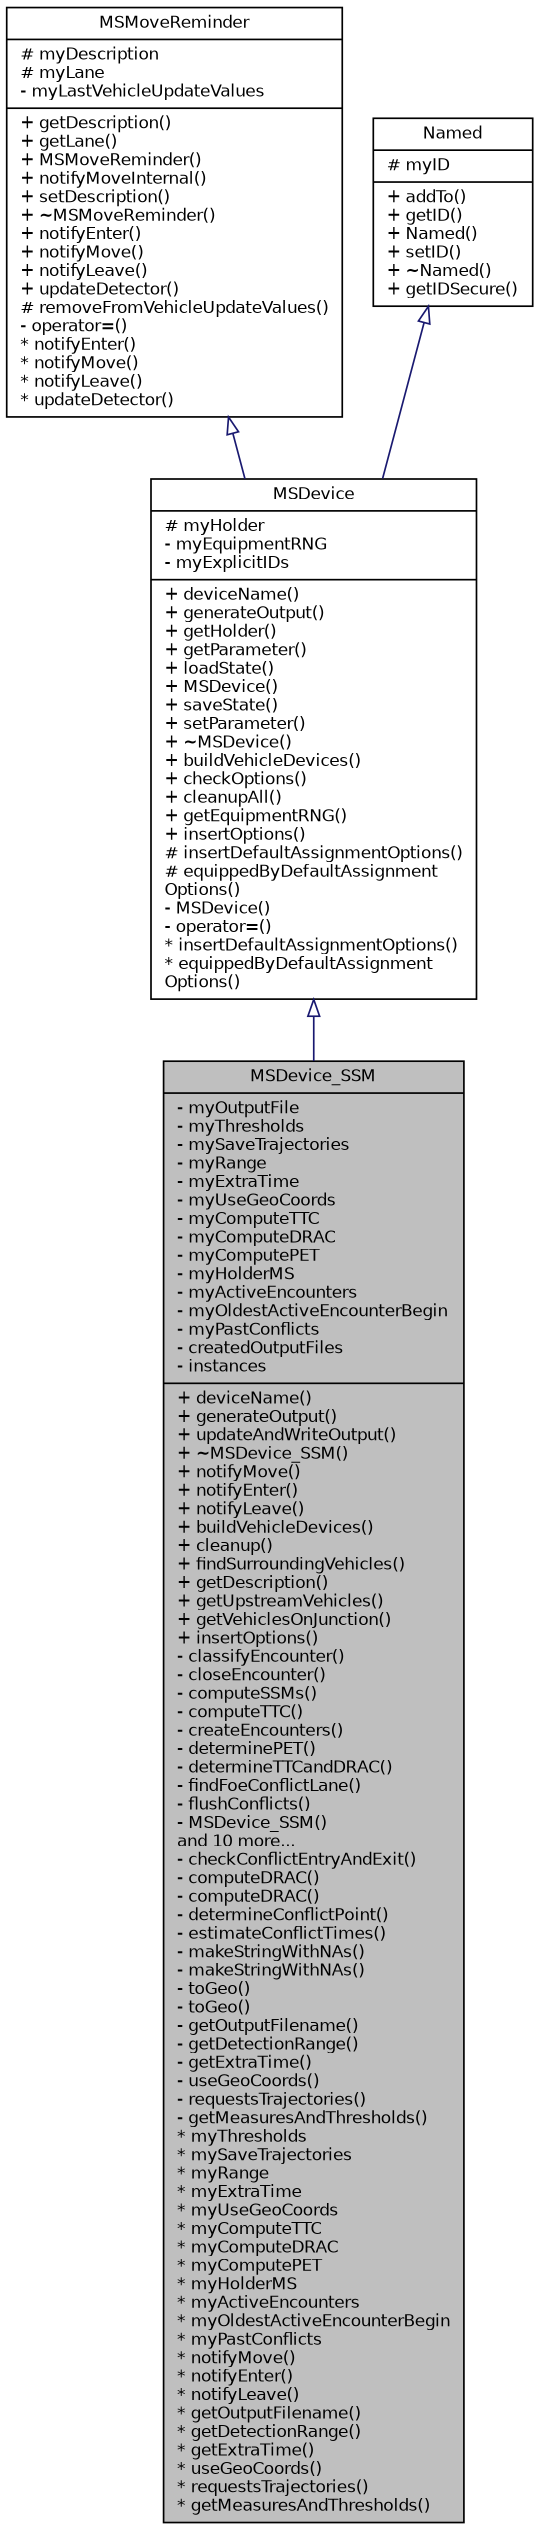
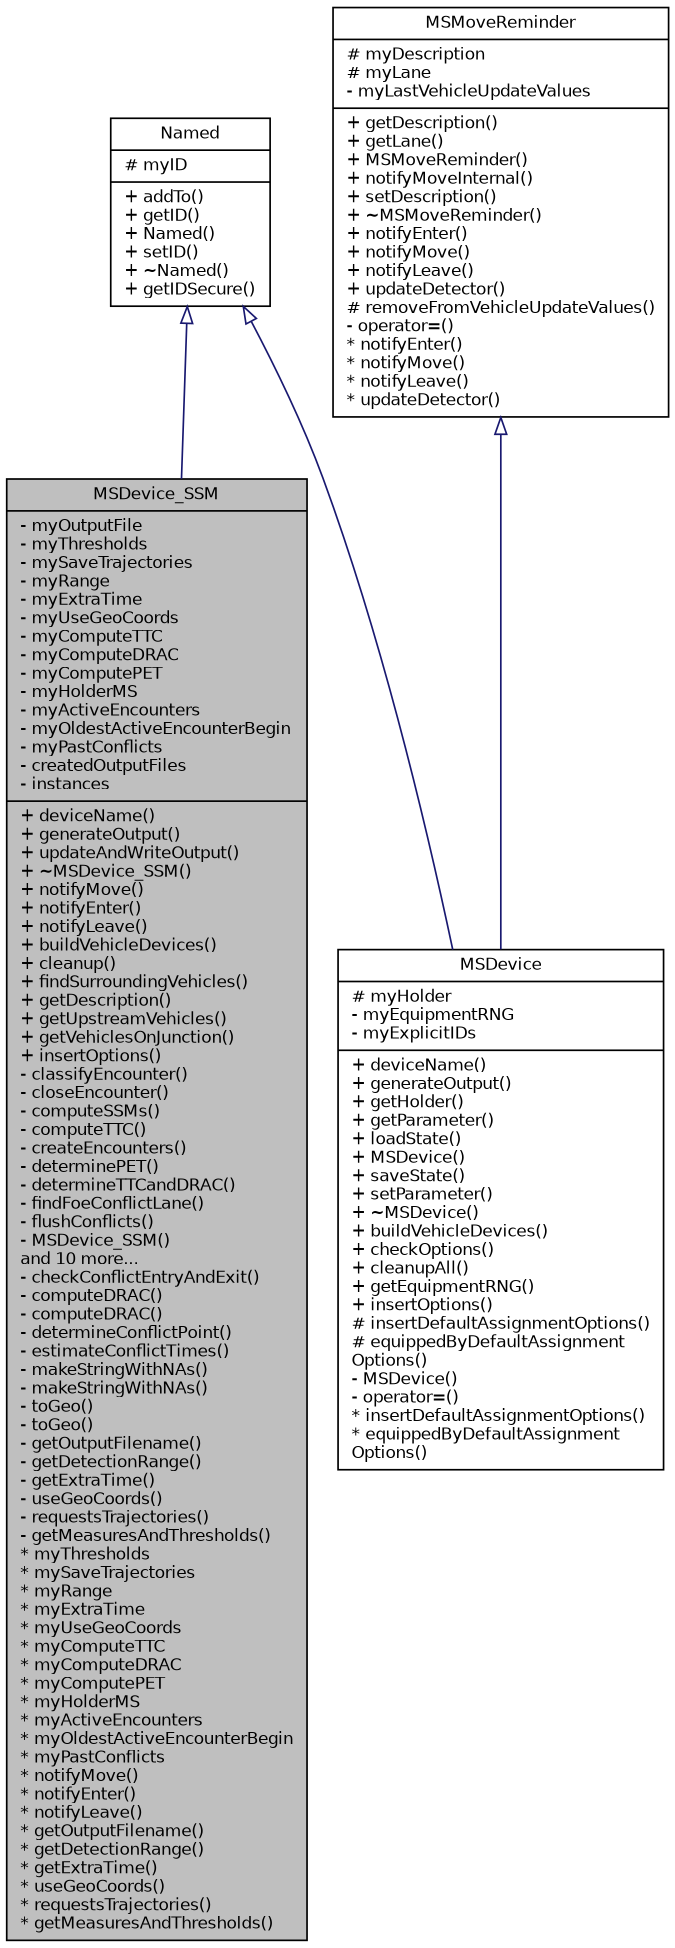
(314, 1039) -> (184, 401)
